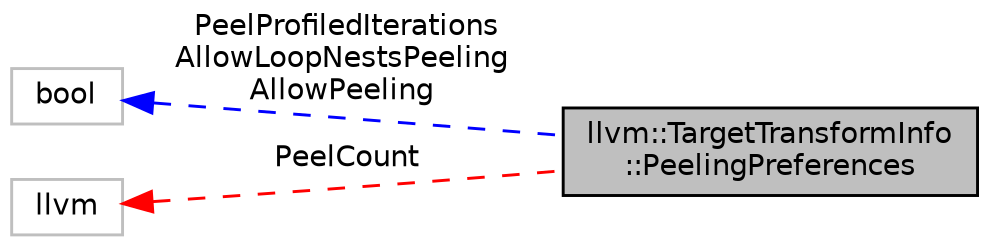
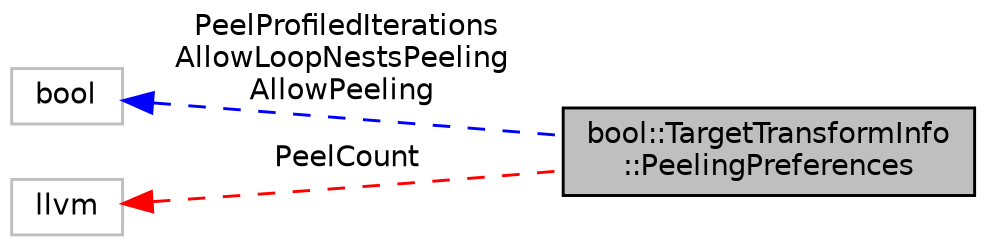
(770, 152) -> (769, 152)
